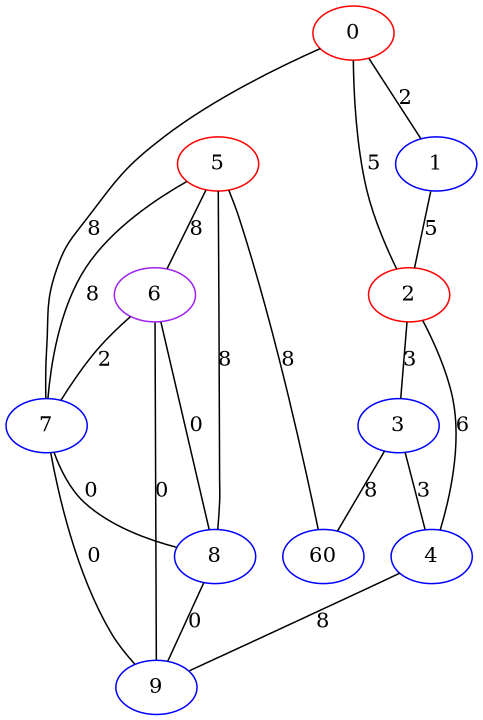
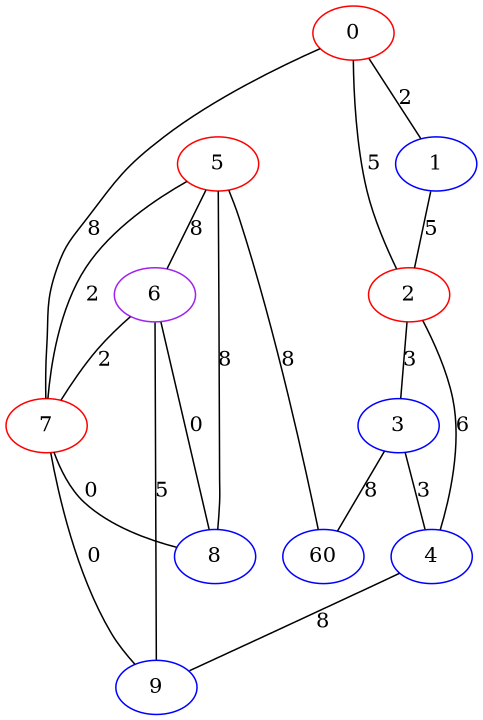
(93, 295) -> (93, 295)
(47, 426) -> (47, 426)
(162, 491) -> (162, 491)
(186, 622) -> none
